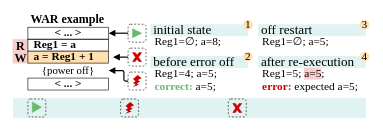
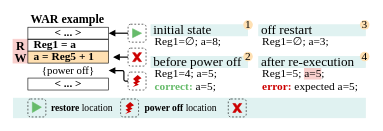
(296, 42) -> (296, 42)
(66, 57) -> (66, 57)
(201, 62) -> (201, 62)
none -> (81, 108)
none -> (180, 108)
